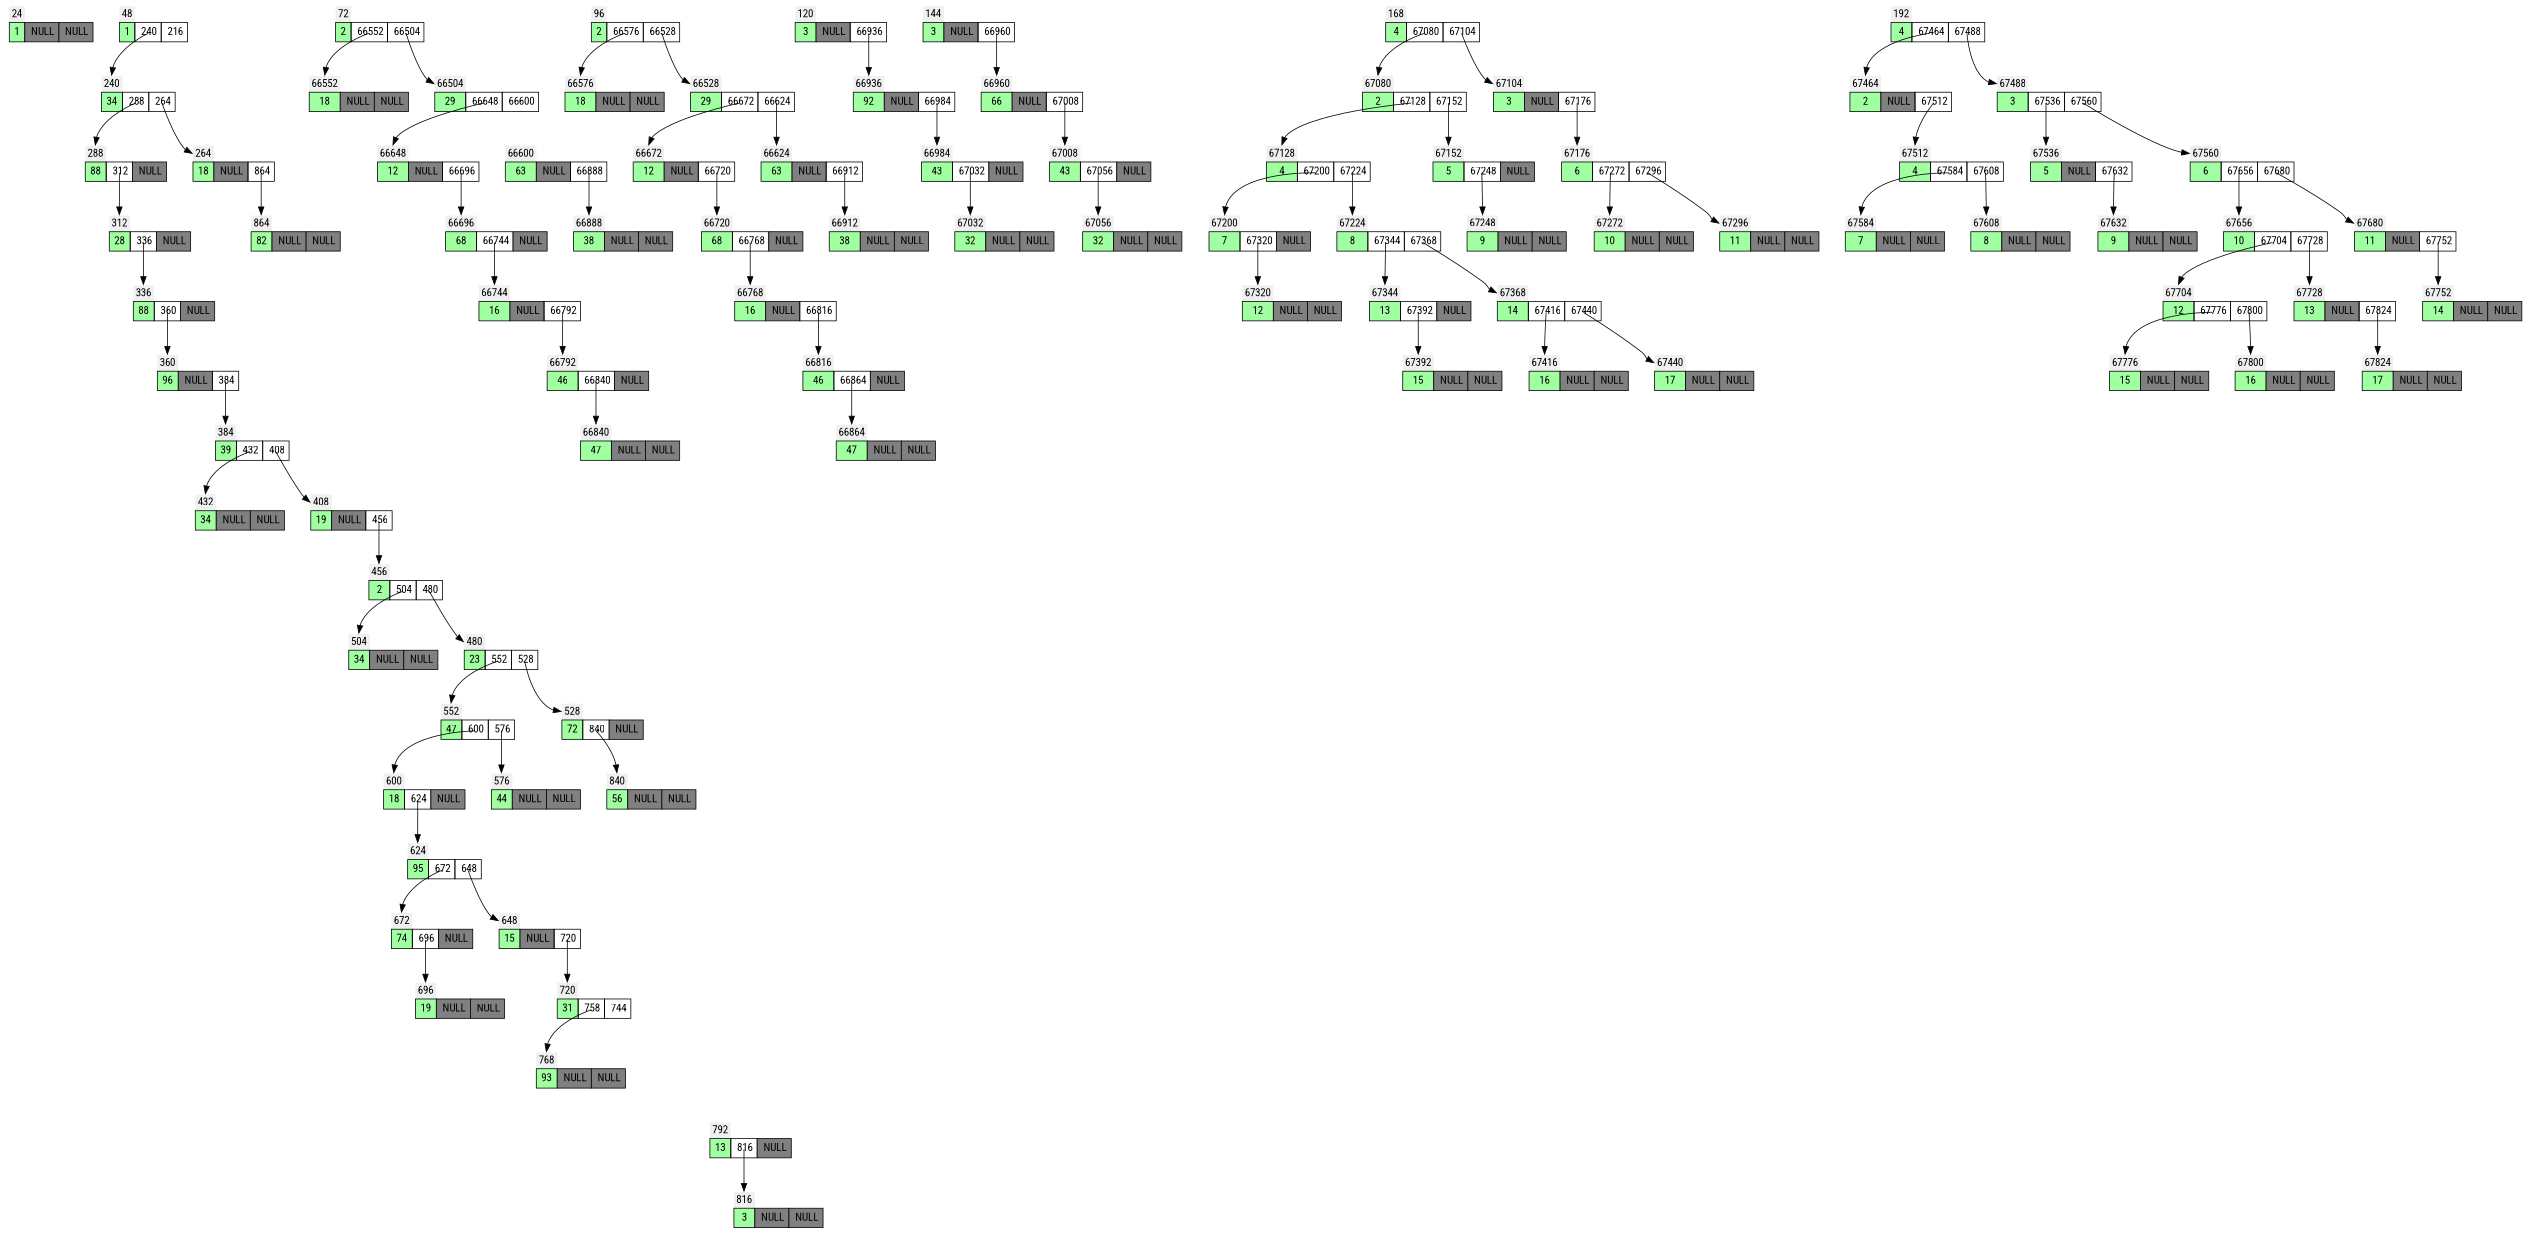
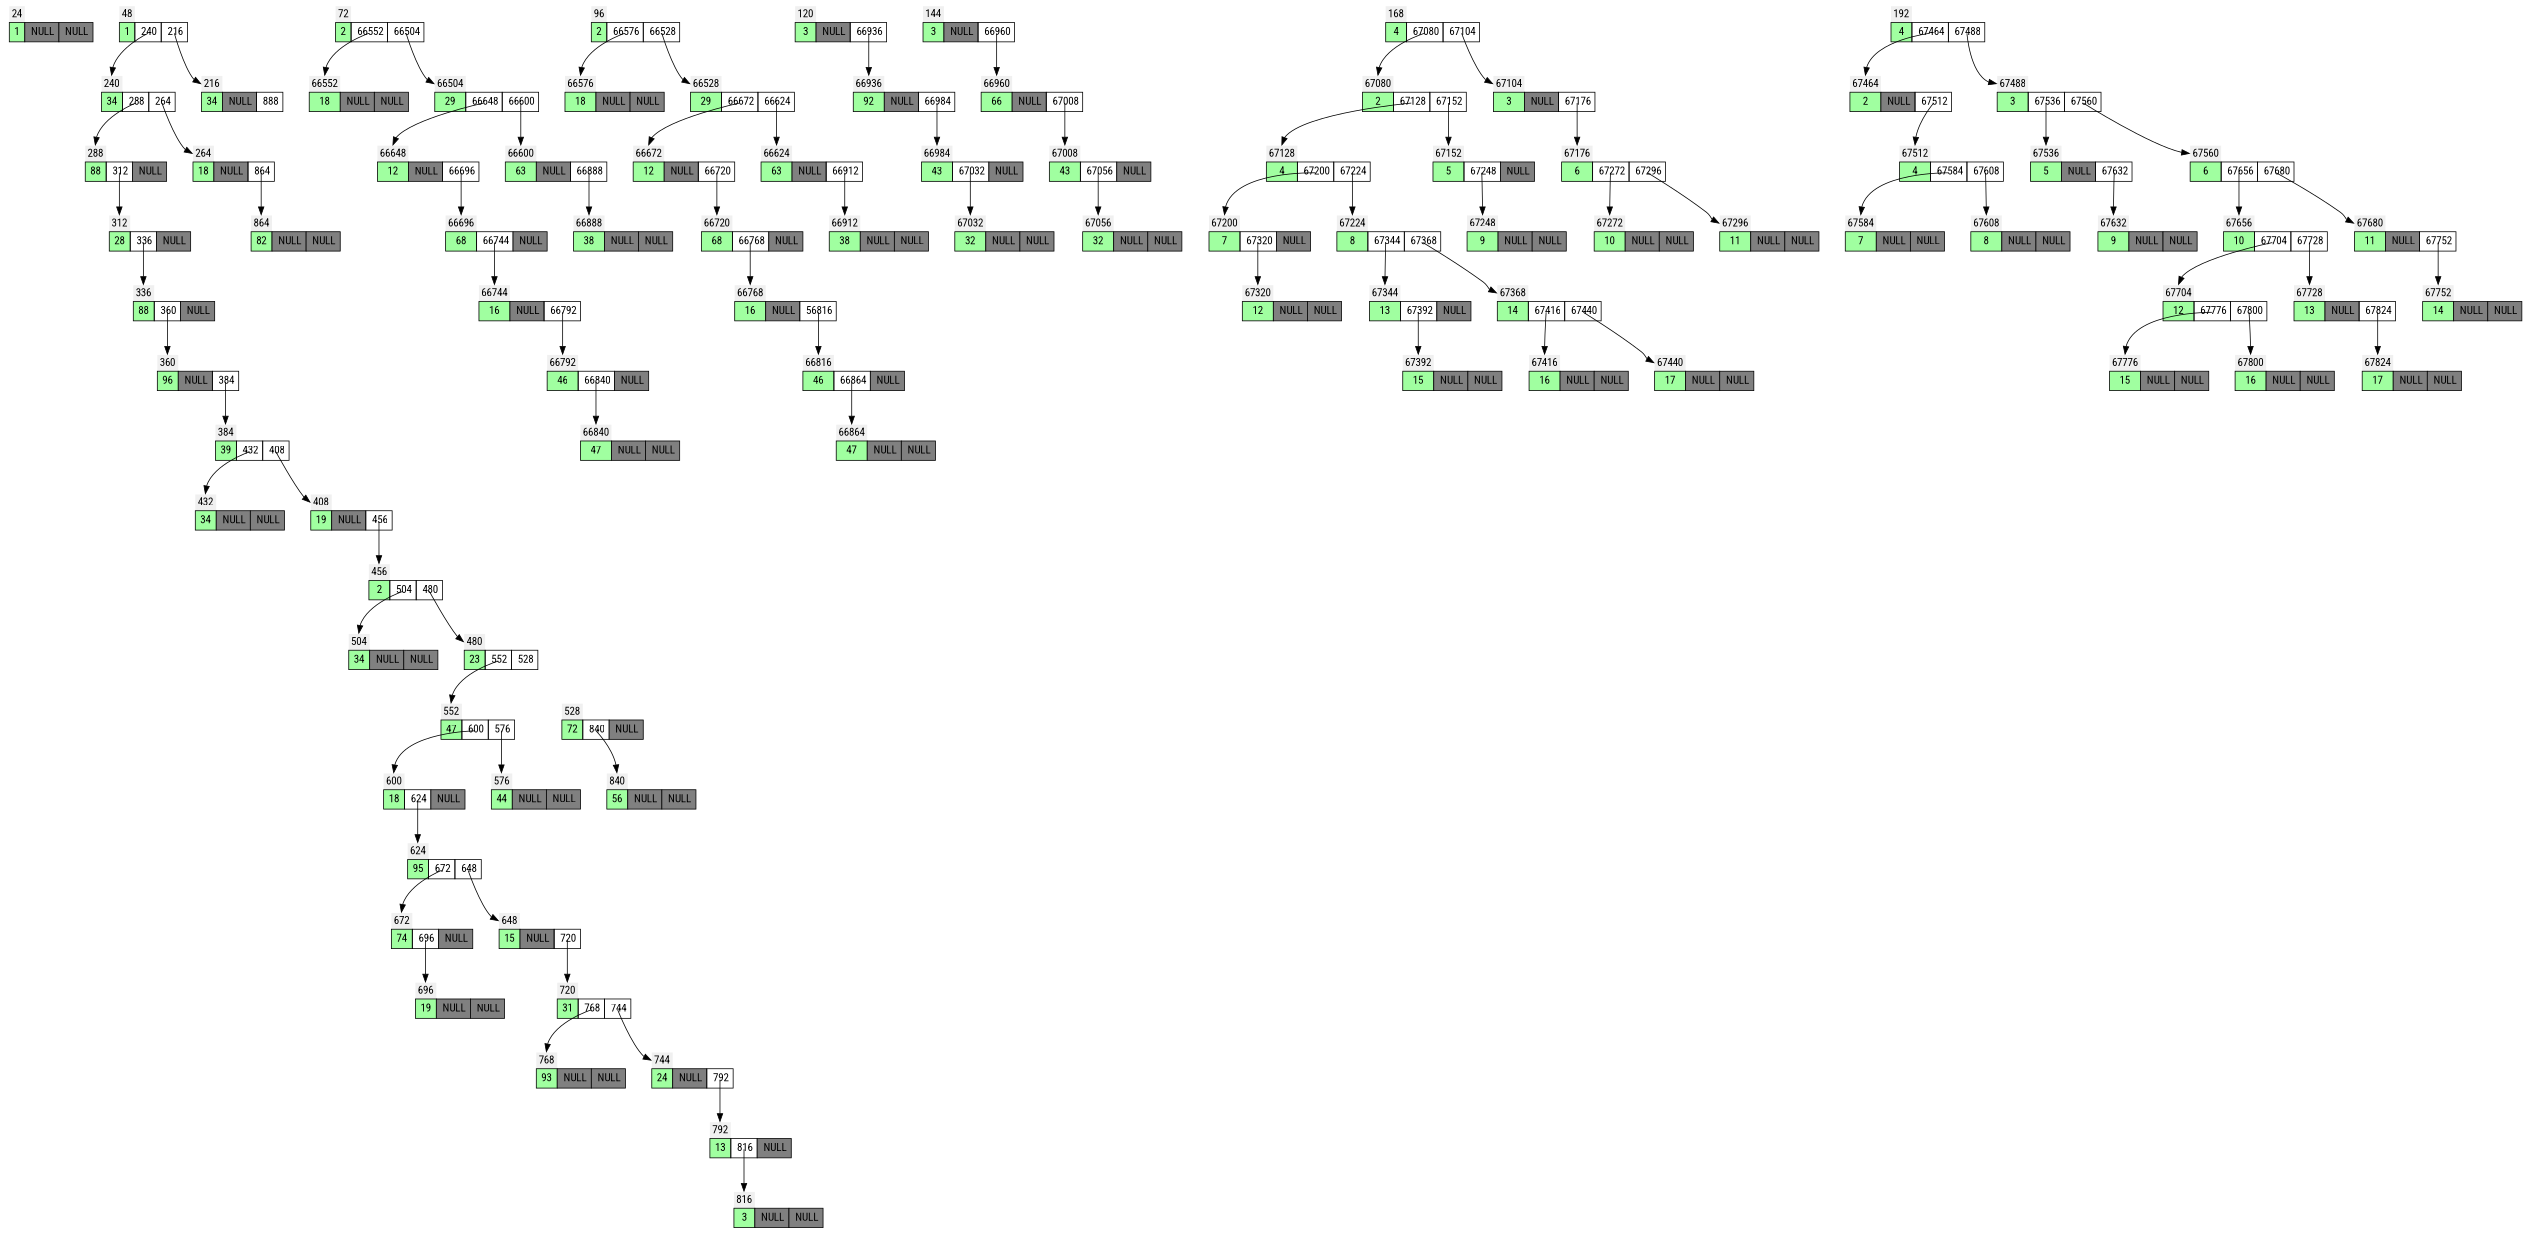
none -> (242, 94)
none -> (521, 120)
(818, 311) -> (818, 311)
(534, 689) -> none
(591, 1008) -> (591, 1008)
none -> (692, 1070)
